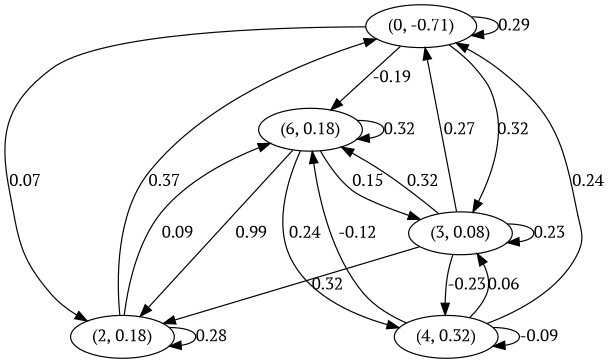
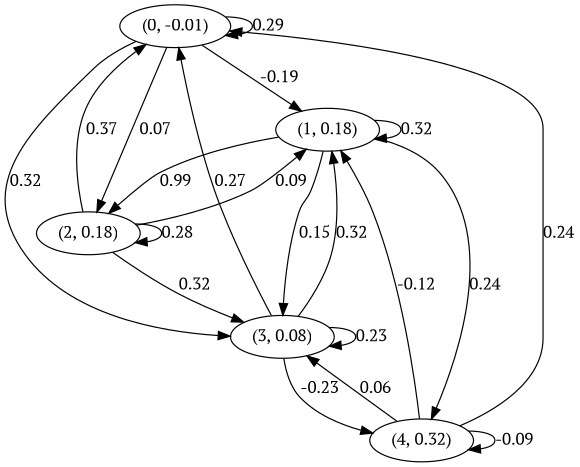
(421, 26) -> (175, 26)
(311, 130) -> (328, 130)
(297, 283) -> (170, 289)
